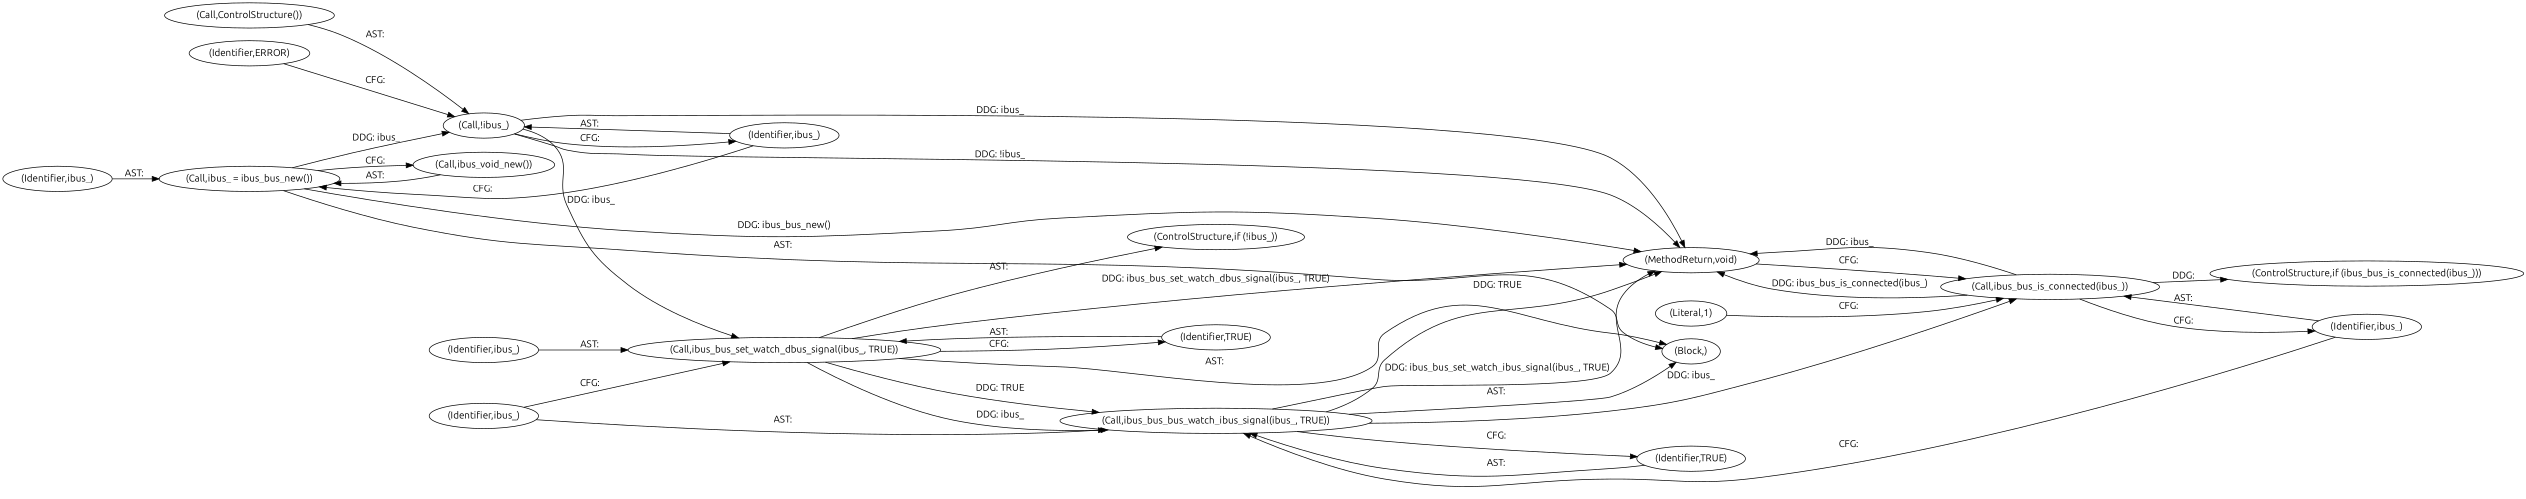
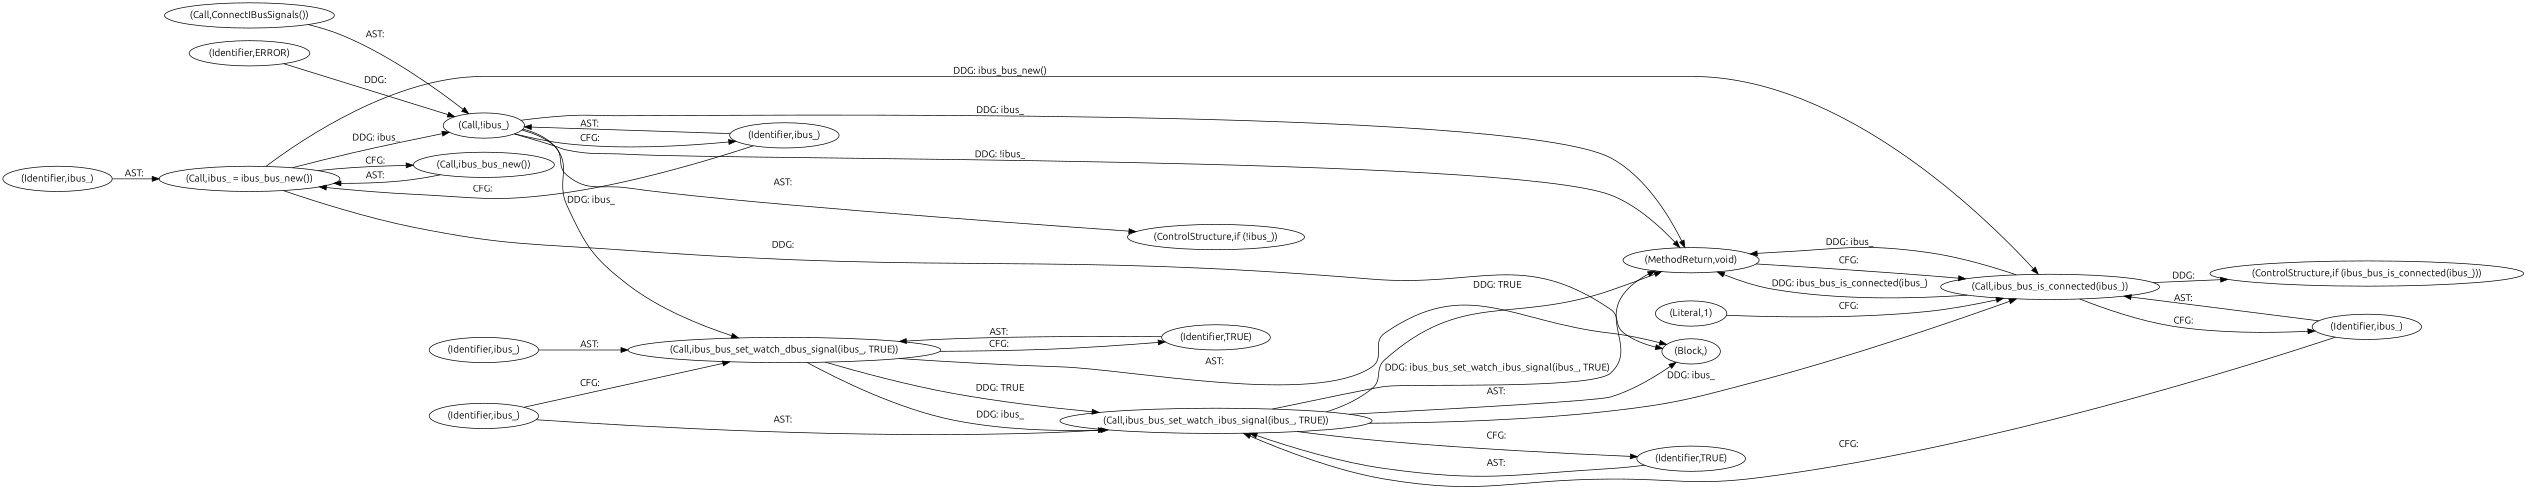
(249, 15) -> (249, 15)
(377, 80) -> (377, 80)
(484, 165) -> (484, 165)
(969, 229) -> (1169, 76)
(784, 245) -> (784, 245)
(985, 286) -> (812, 207)
(1235, 295) -> none
(1216, 421) -> (1216, 421)
